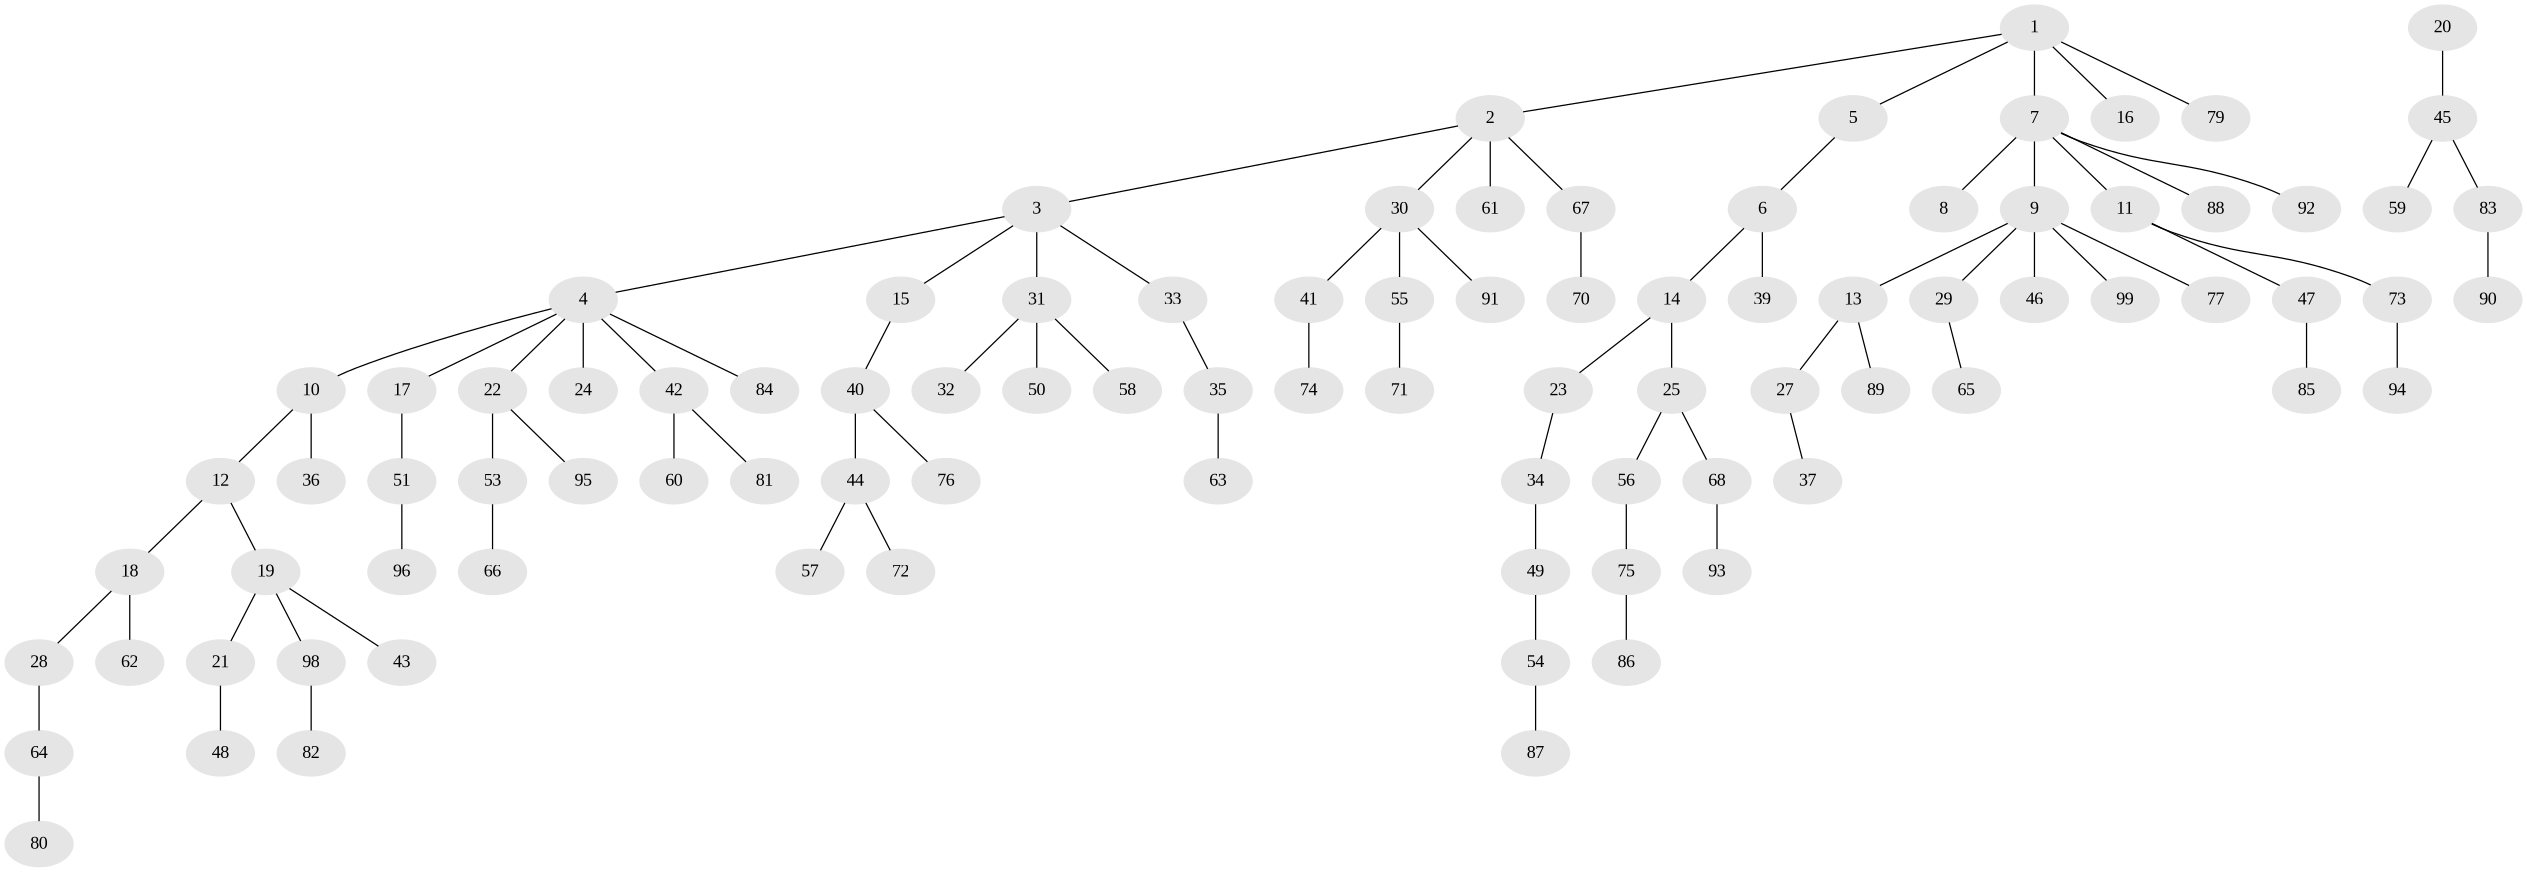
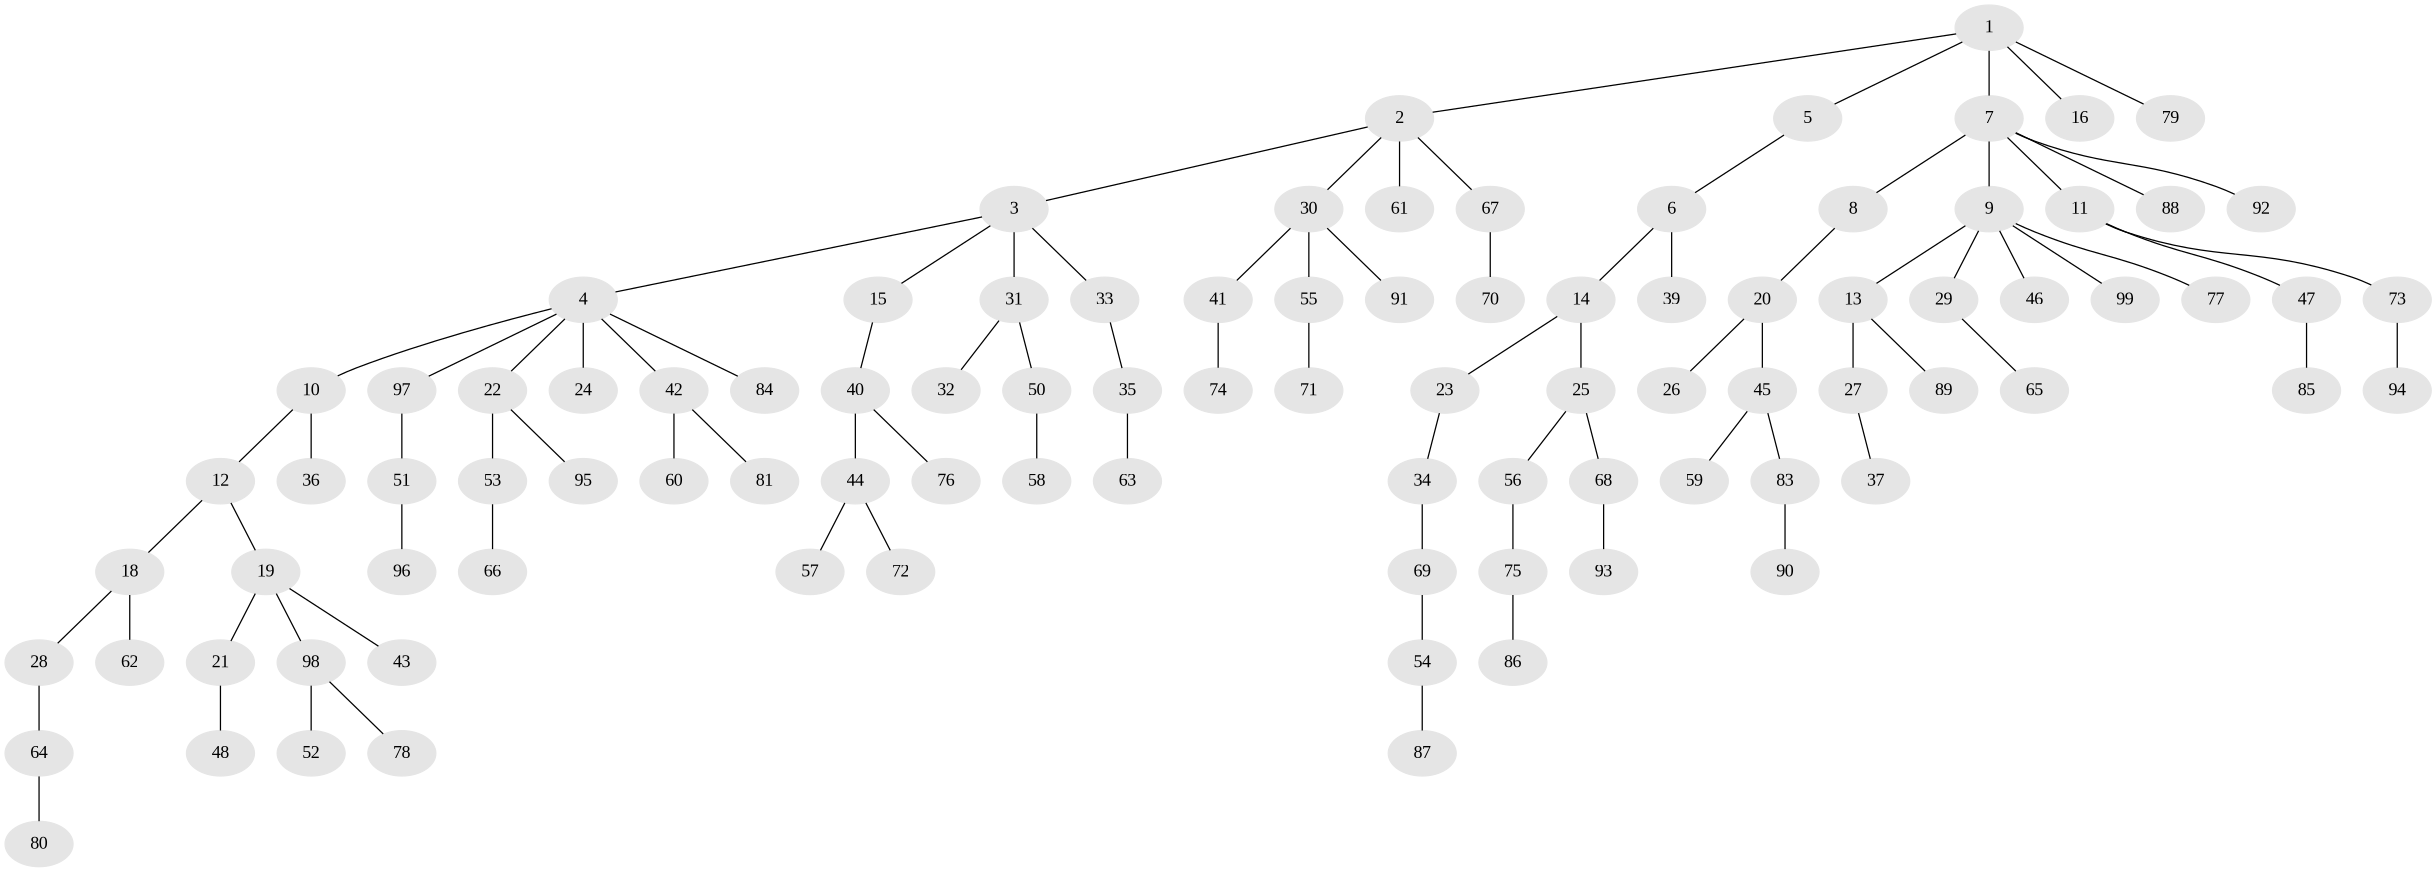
none -> (1808, 254)
(1082, 345) -> (1037, 436)
(402, 391) -> (402, 391)
none -> (1672, 391)
(1536, 572) -> (1422, 572)
(311, 753) -> (311, 753)
none -> (402, 753)
